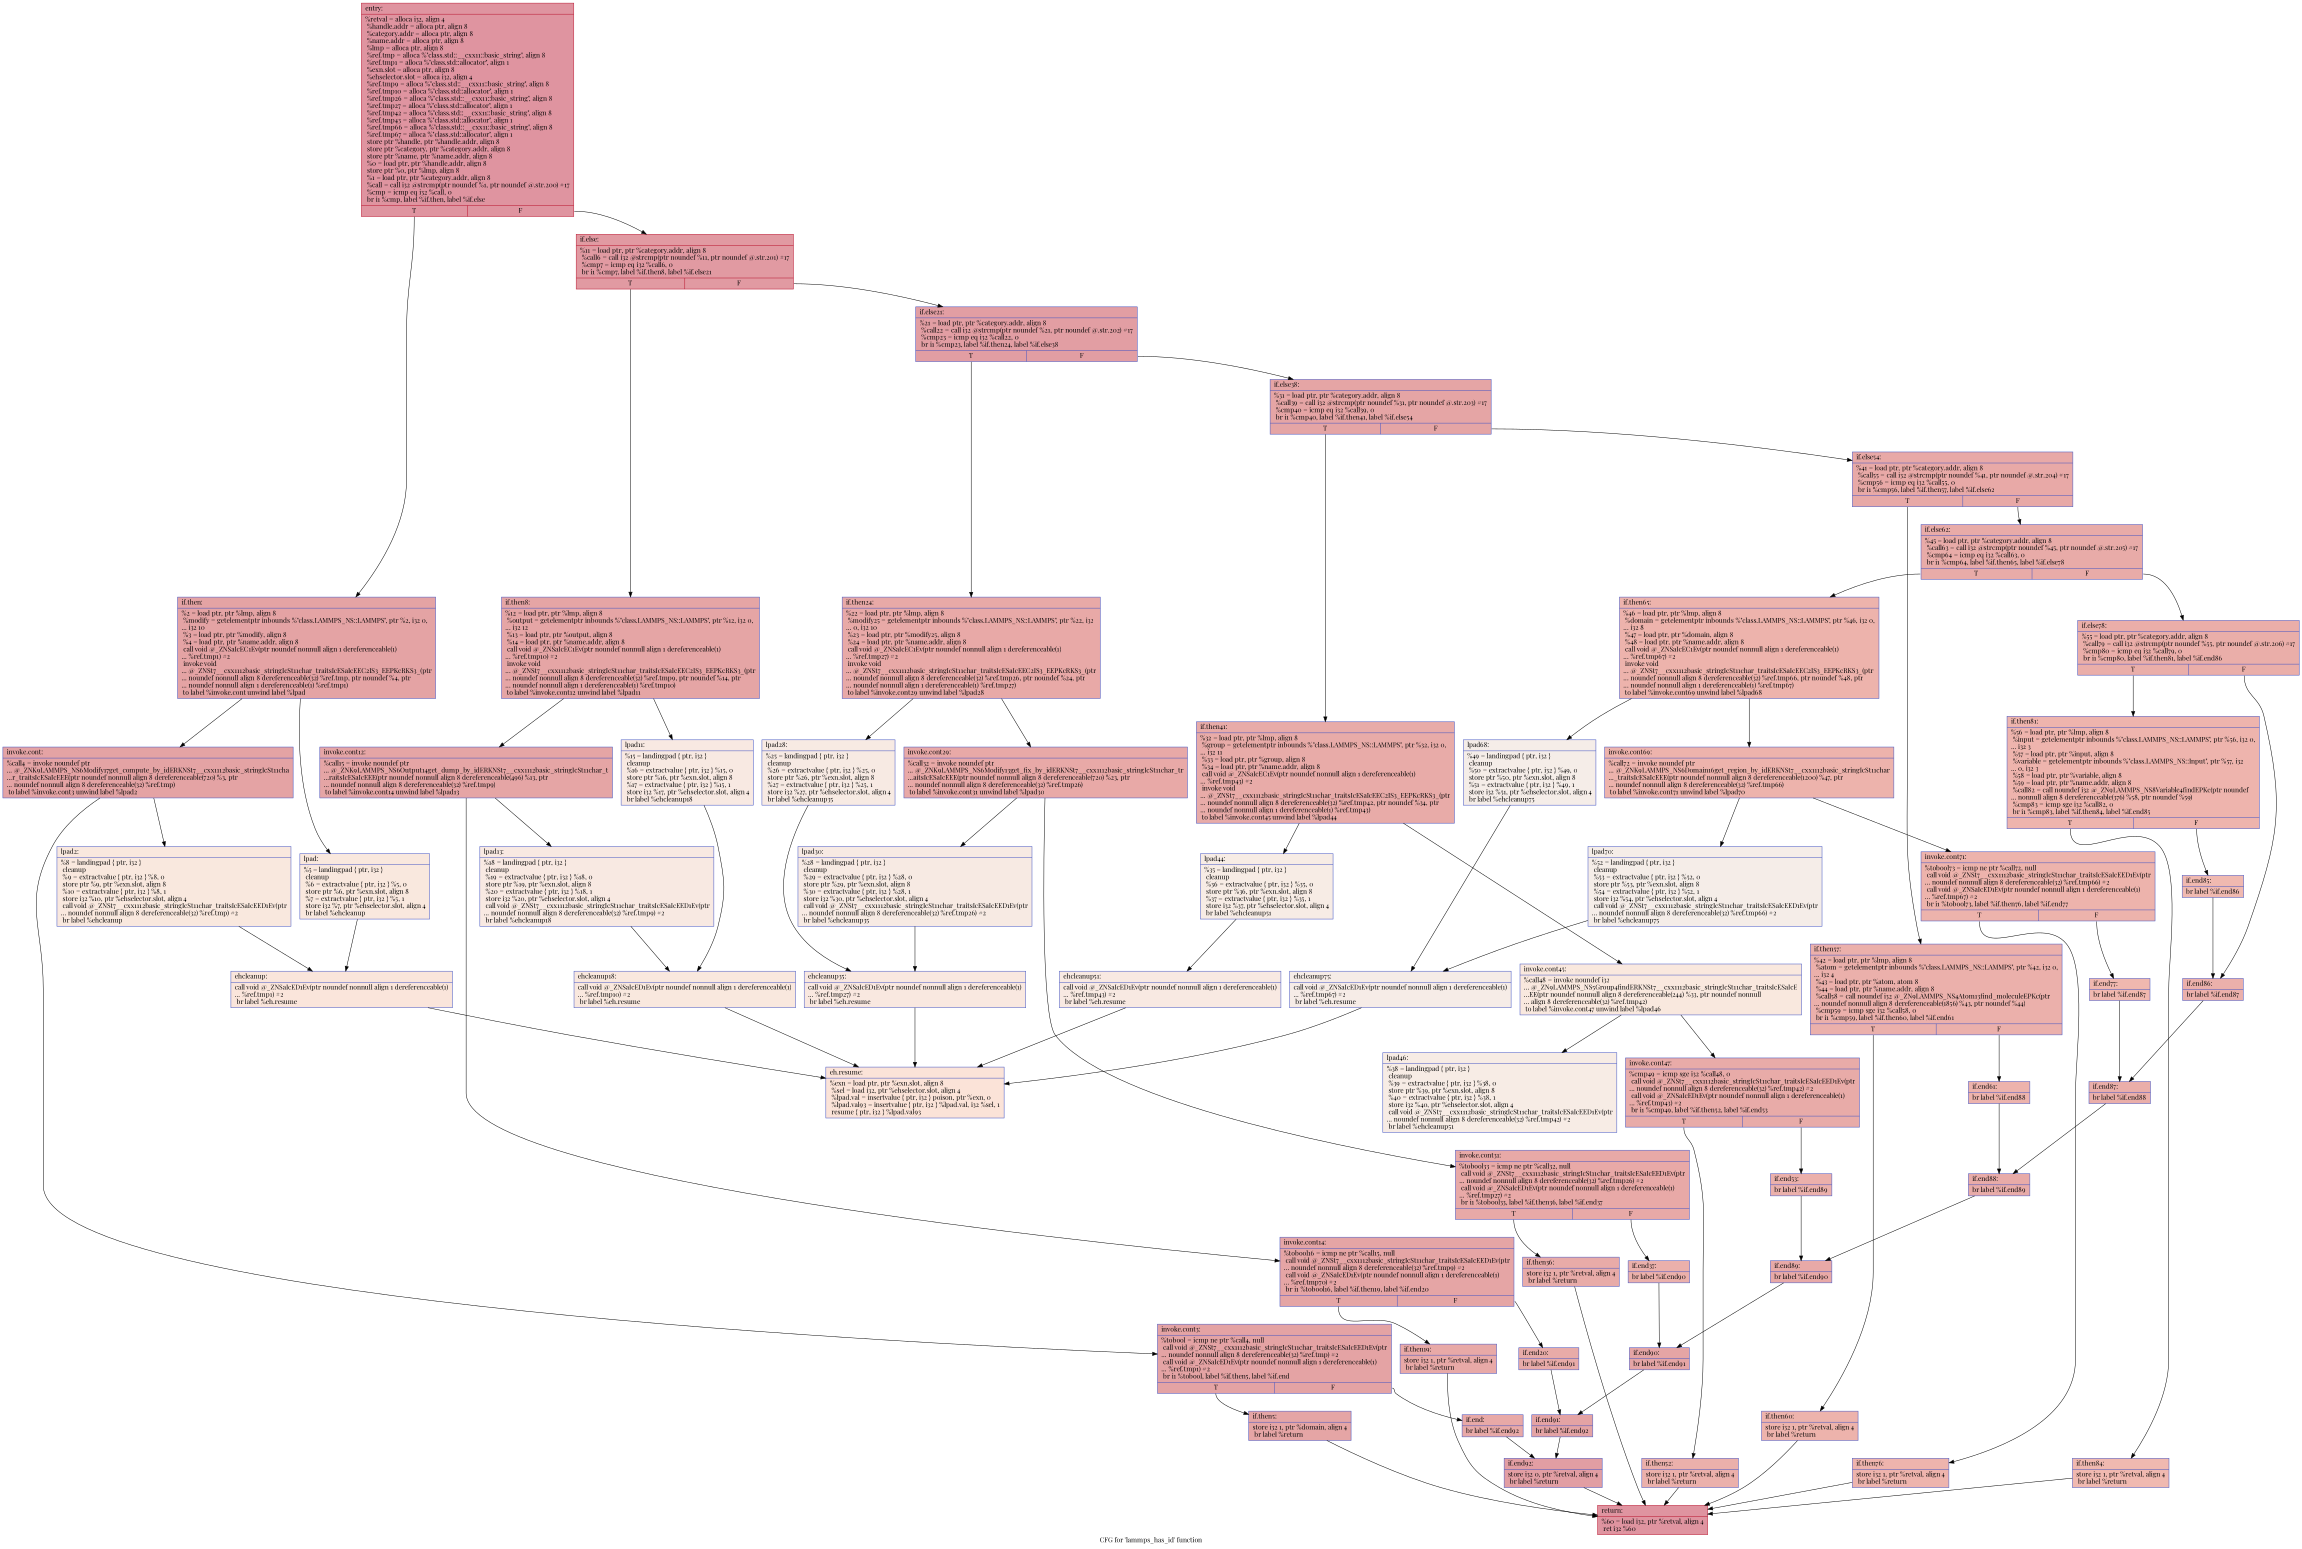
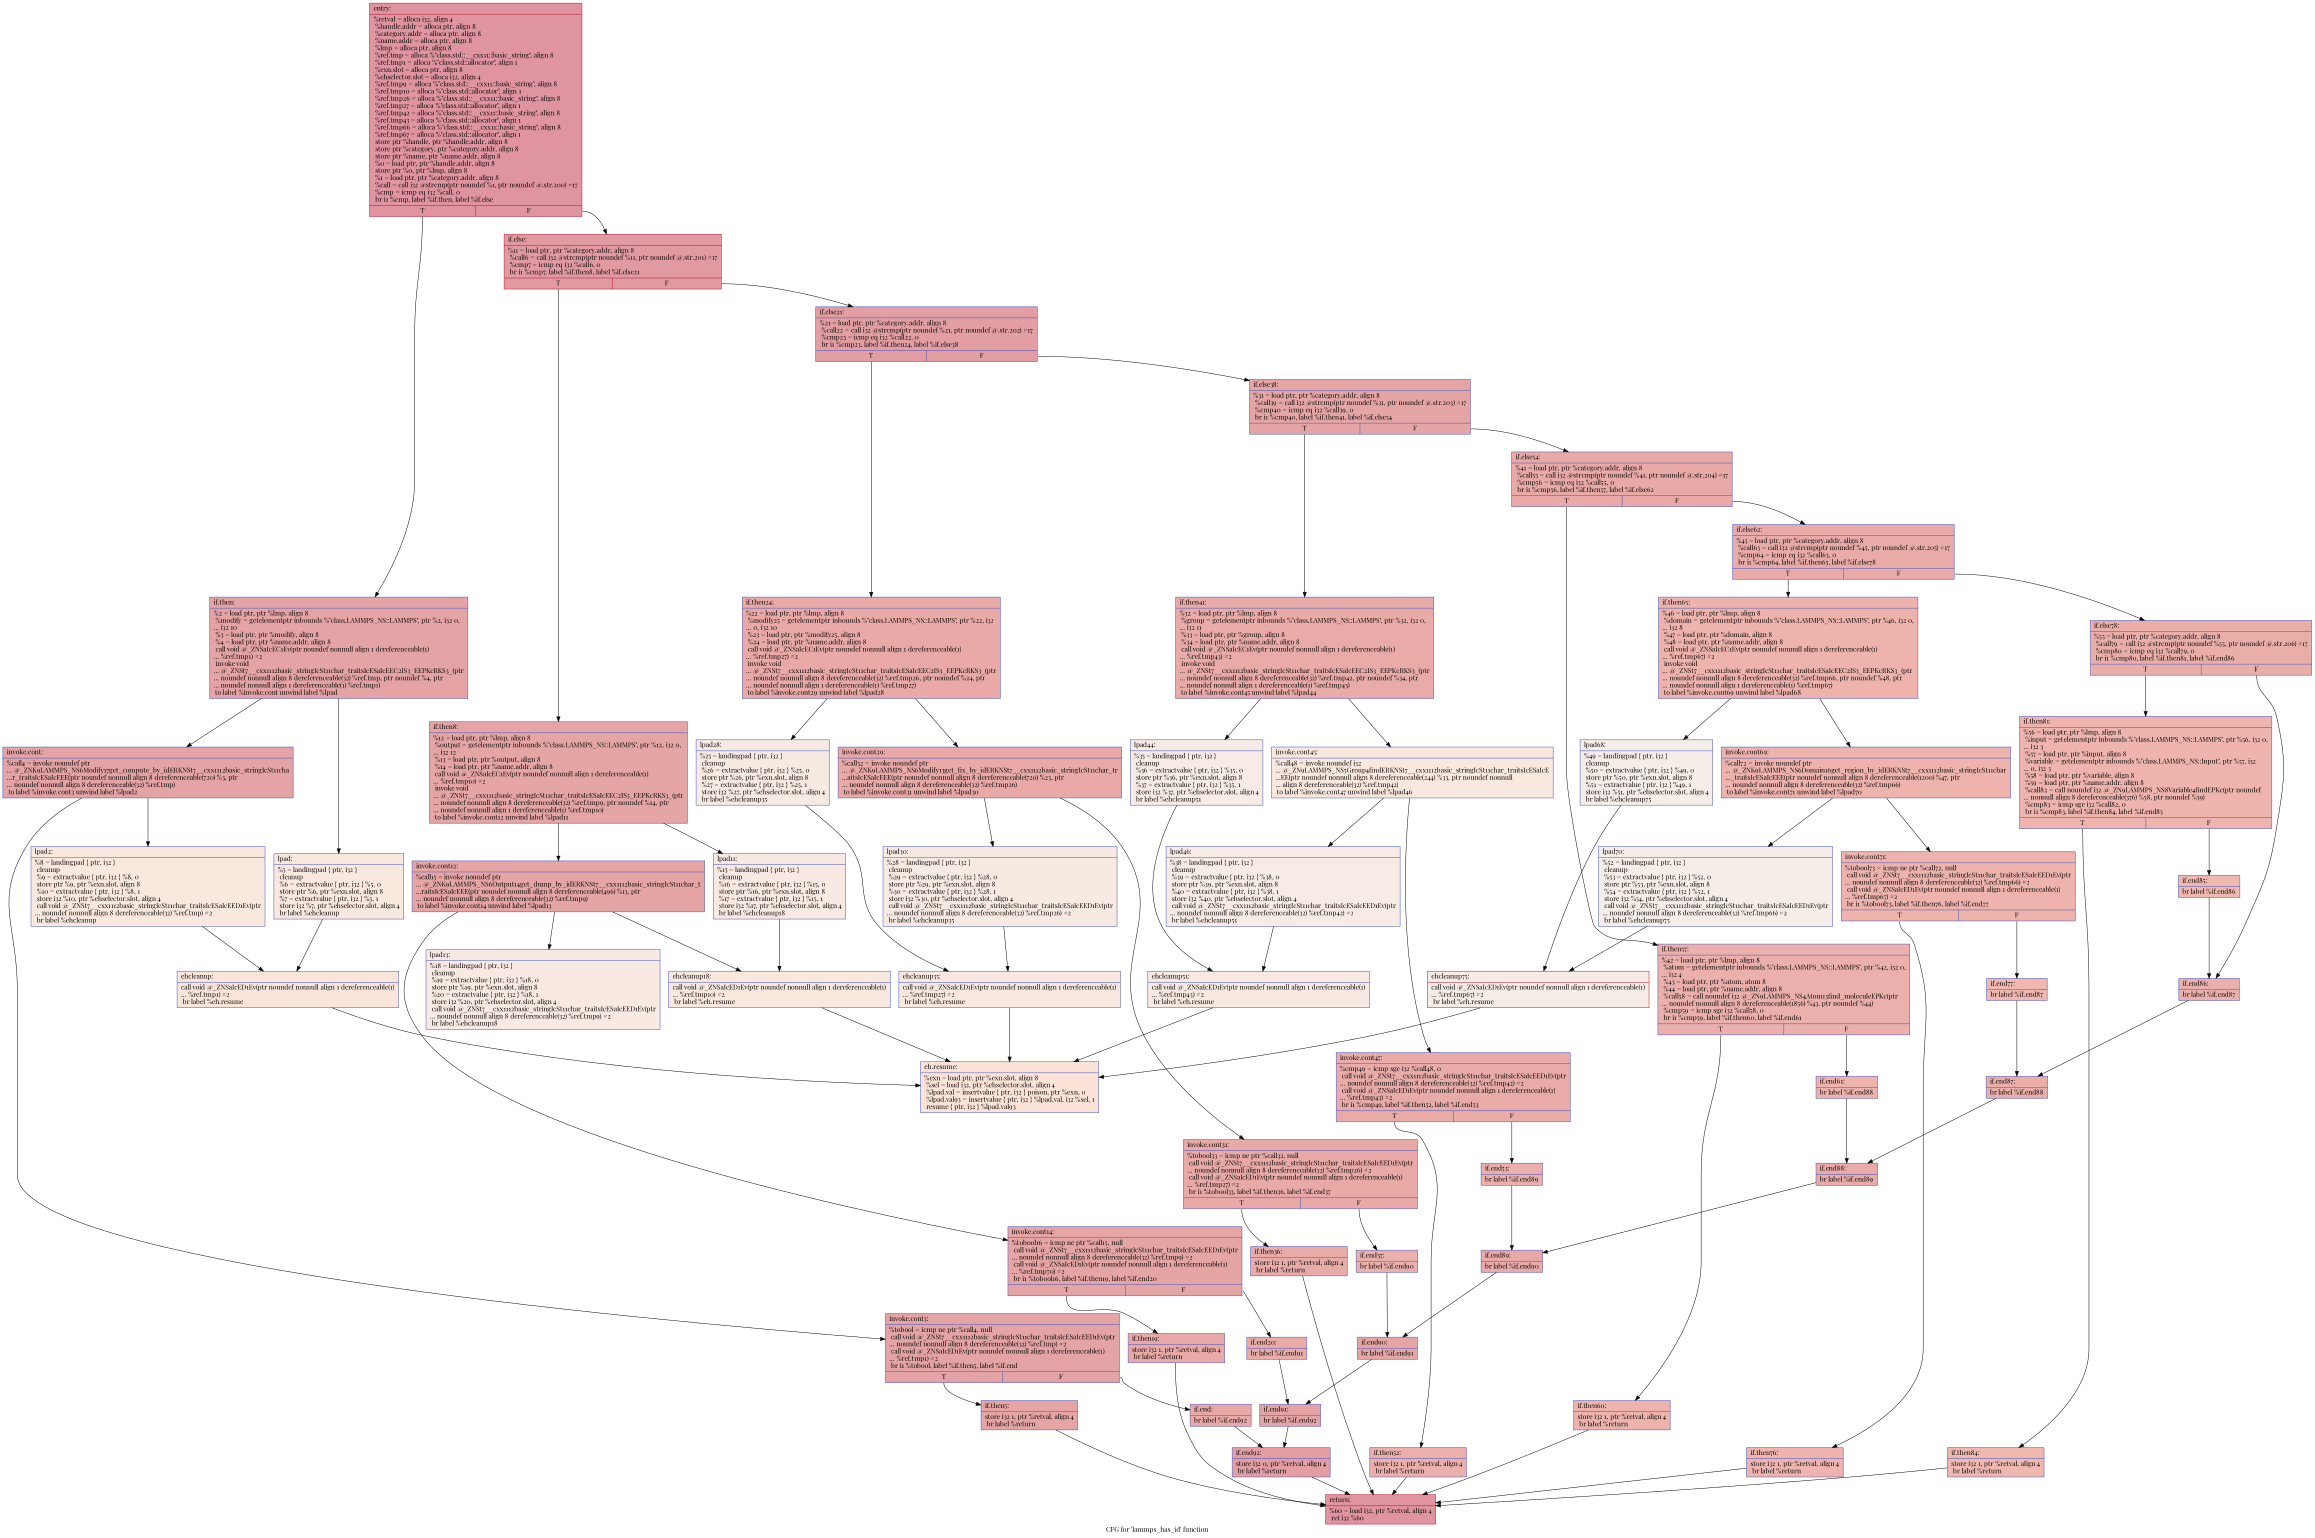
none -> (1269, 946)
(649, 947) -> (675, 940)
(1400, 989) -> (1538, 989)
(1300, 1427) -> (1029, 1417)
